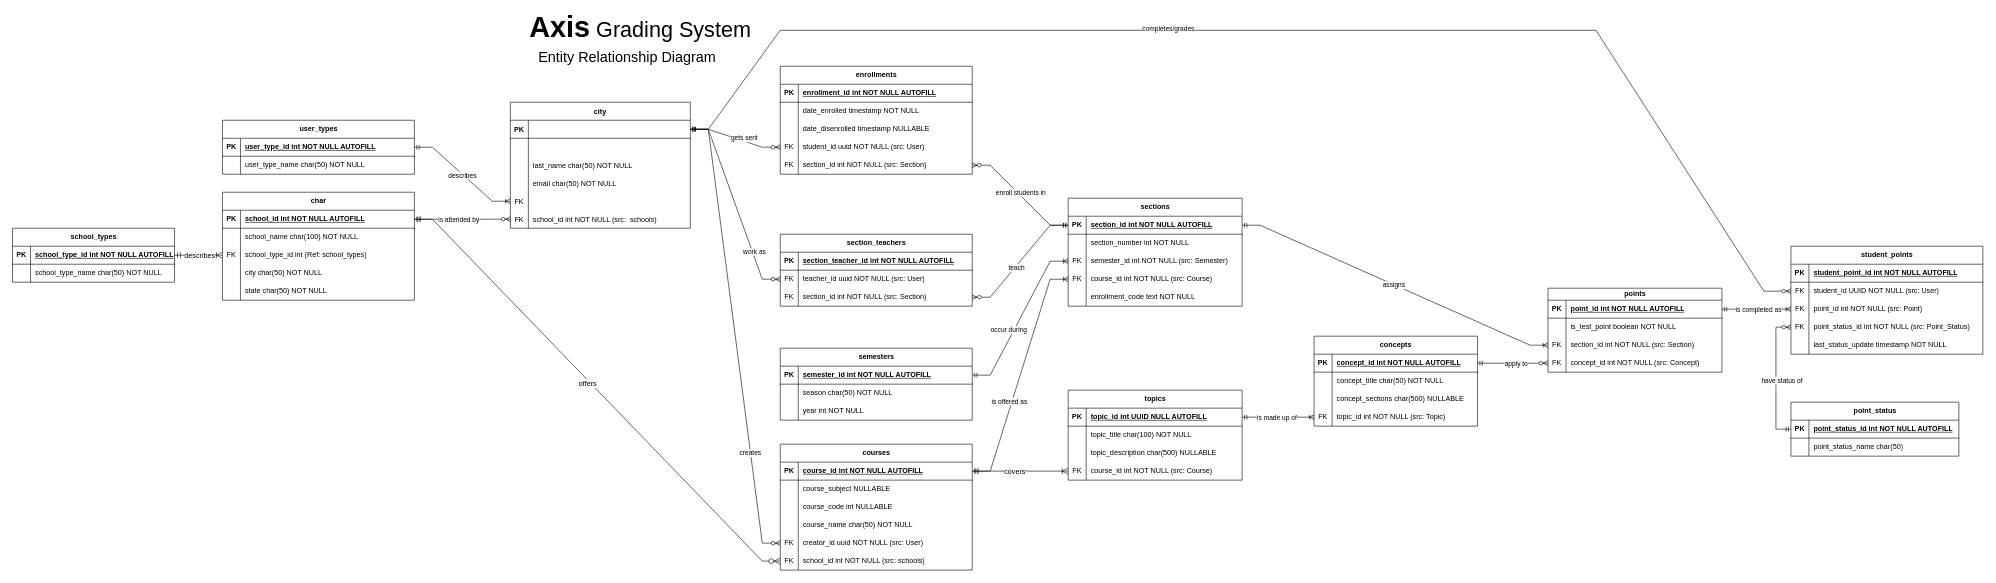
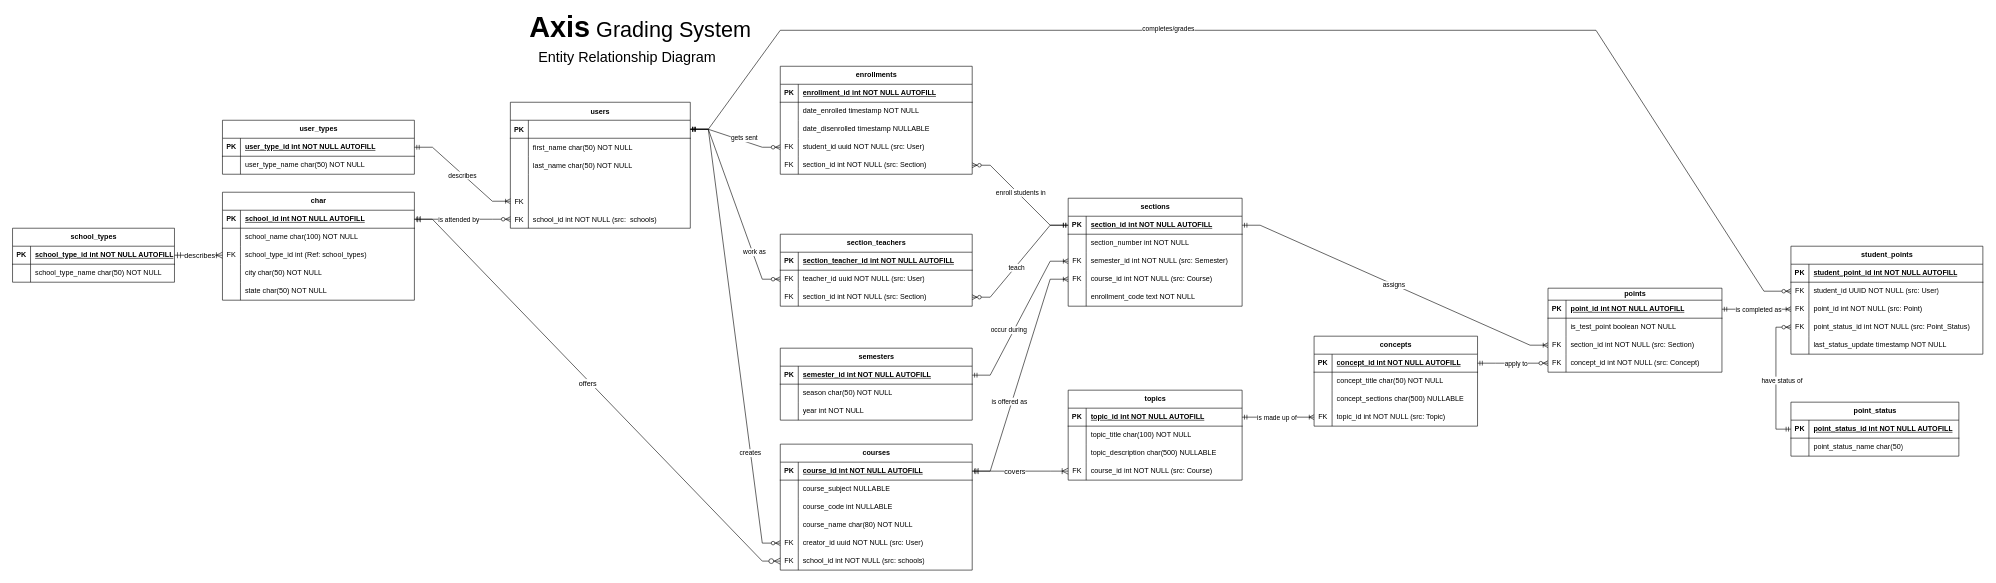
(600, 112) -> (600, 112)
none -> (609, 147)
(609, 183) -> none
(1147, 417) -> (1145, 417)
(859, 525) -> (859, 525)
